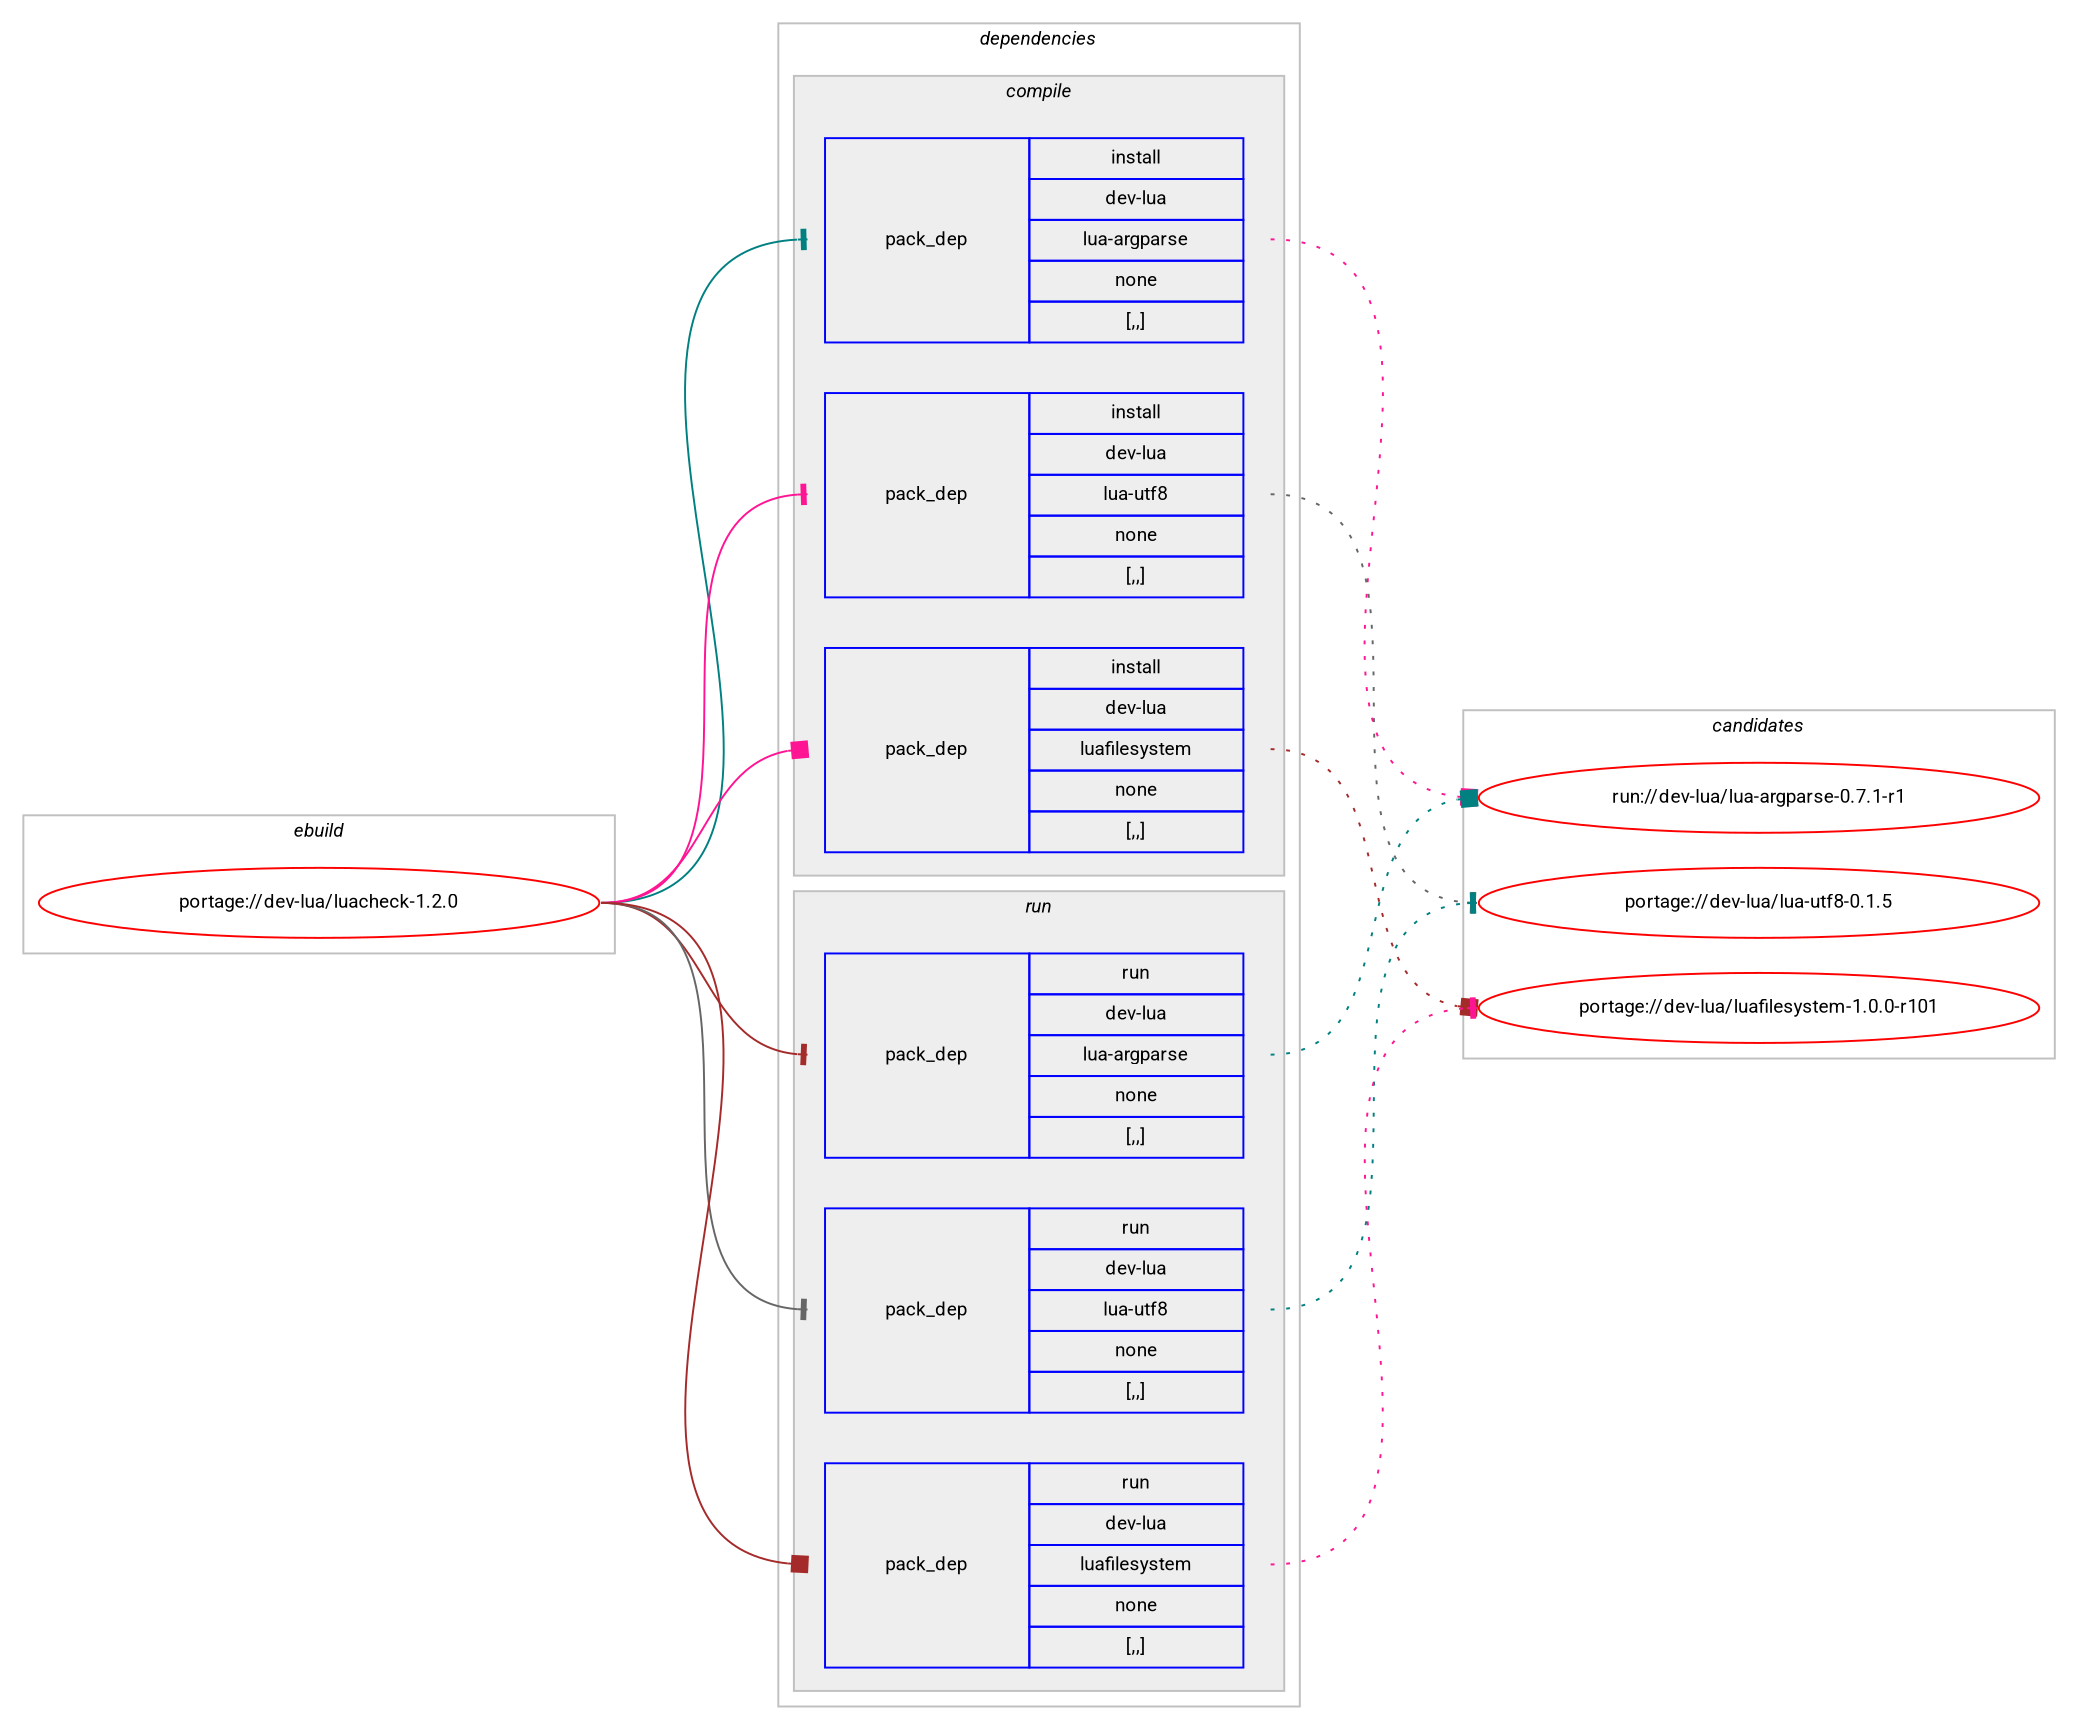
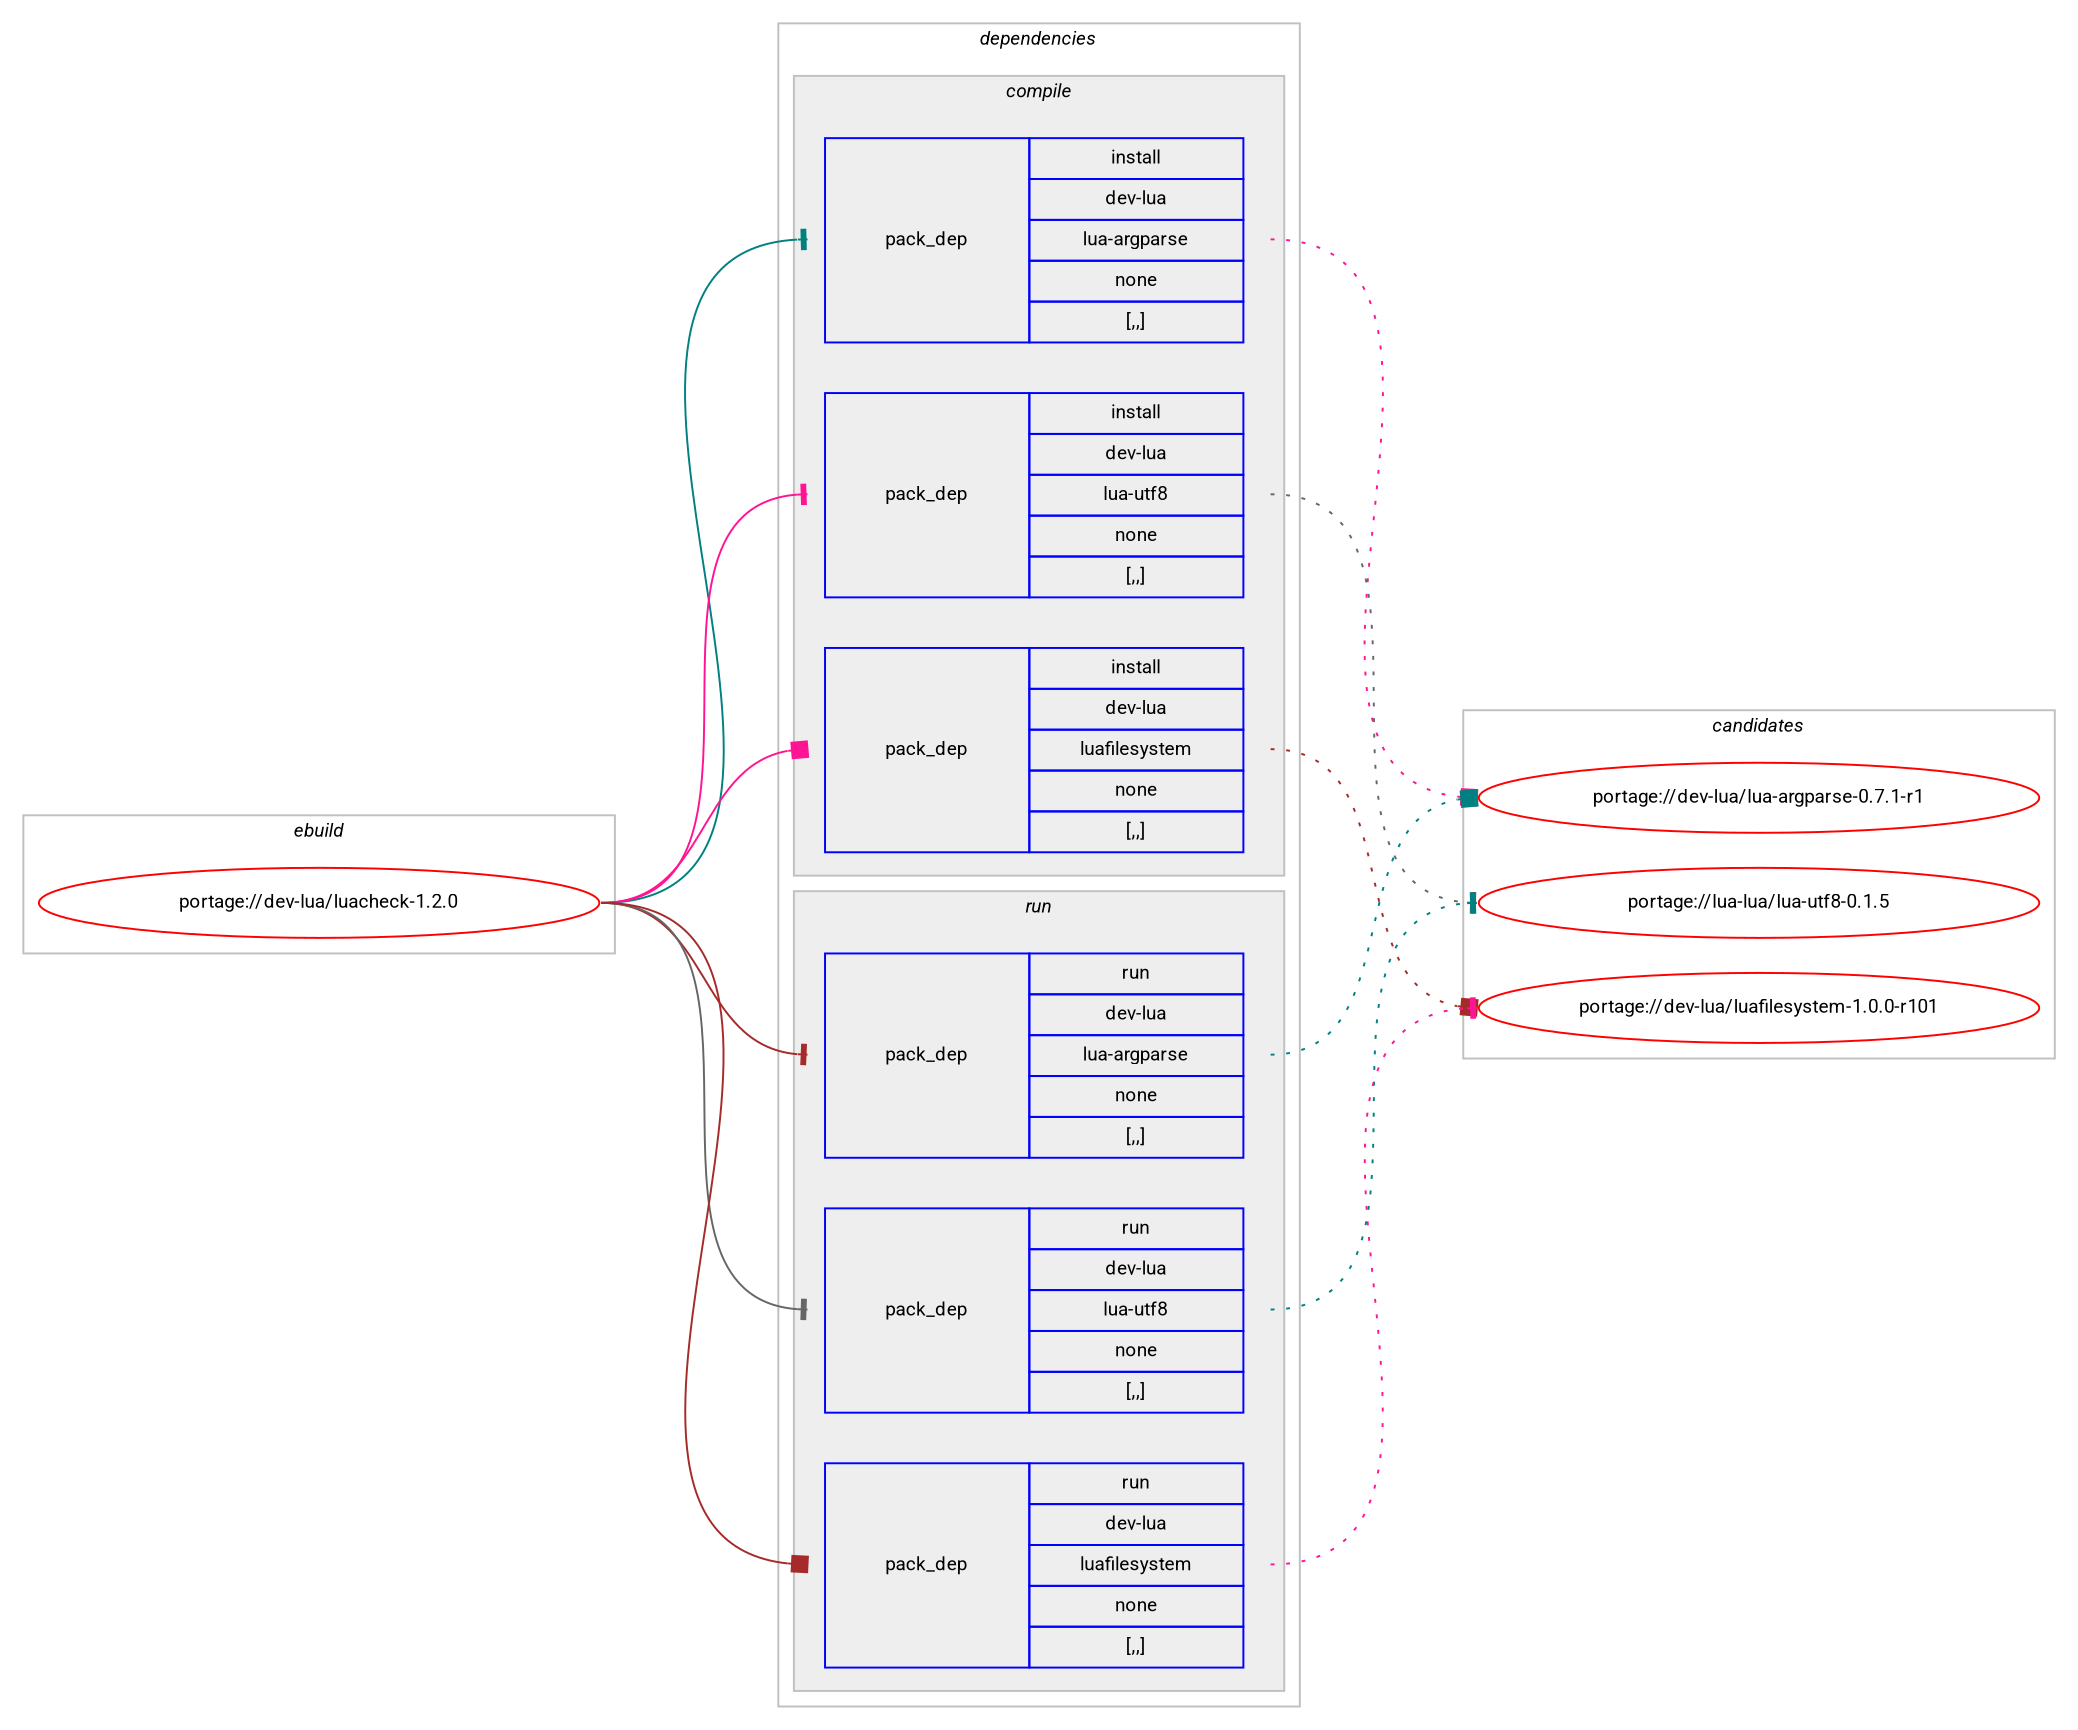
(1759, 798) -> (1759, 798)
(1759, 903) -> (1759, 903)
